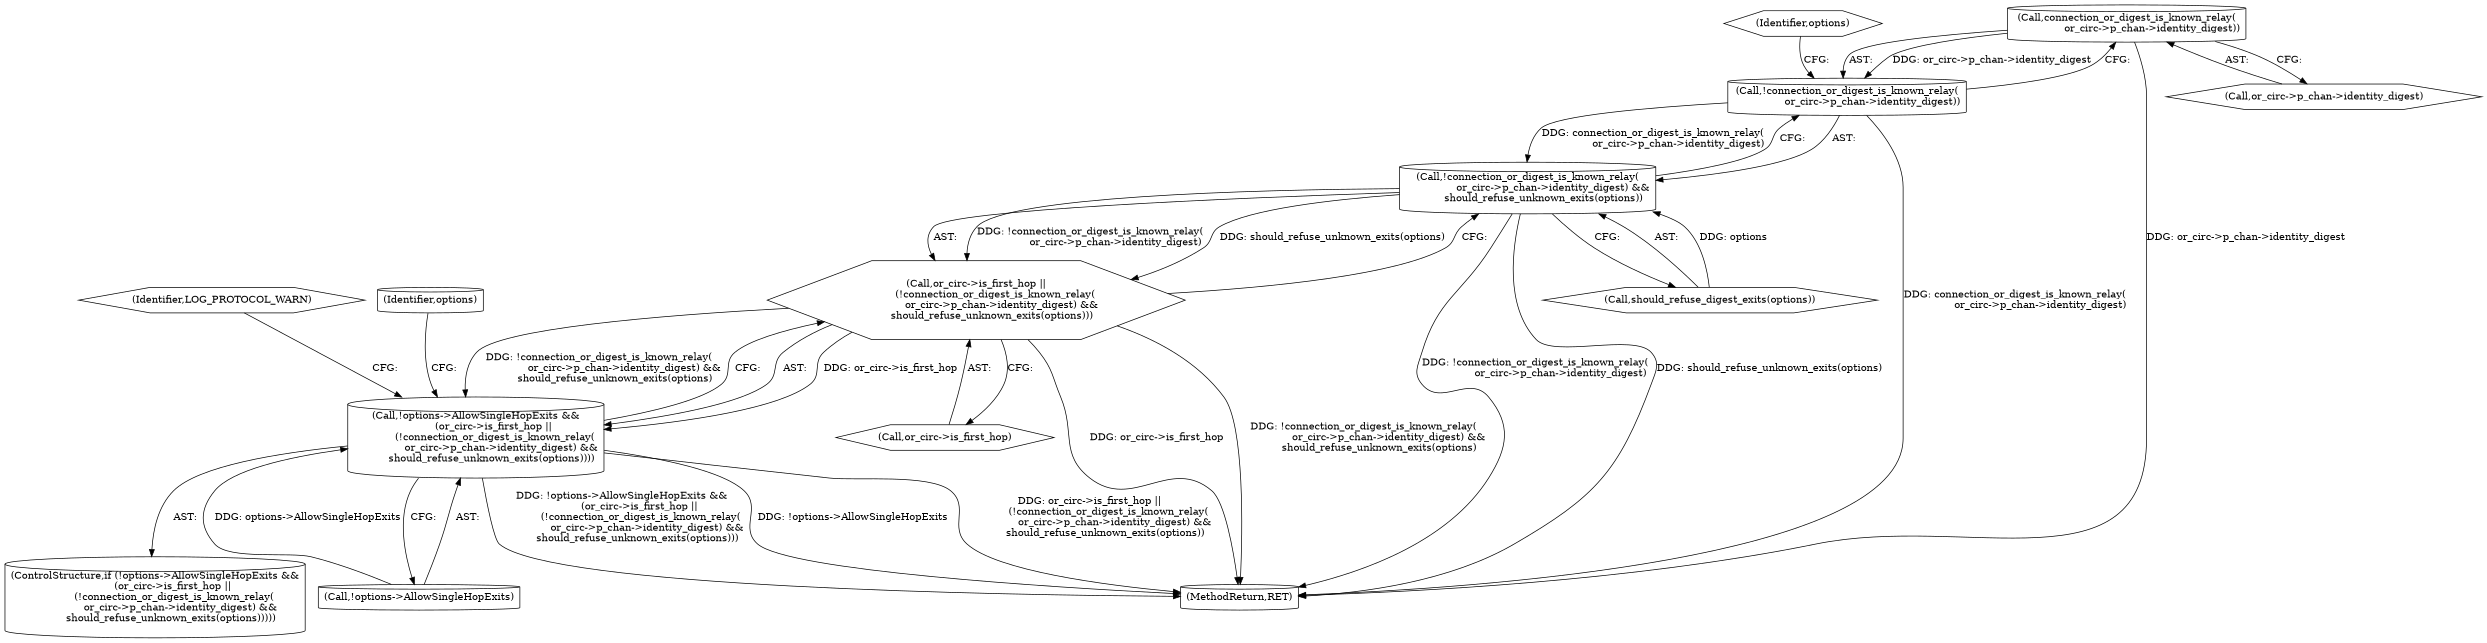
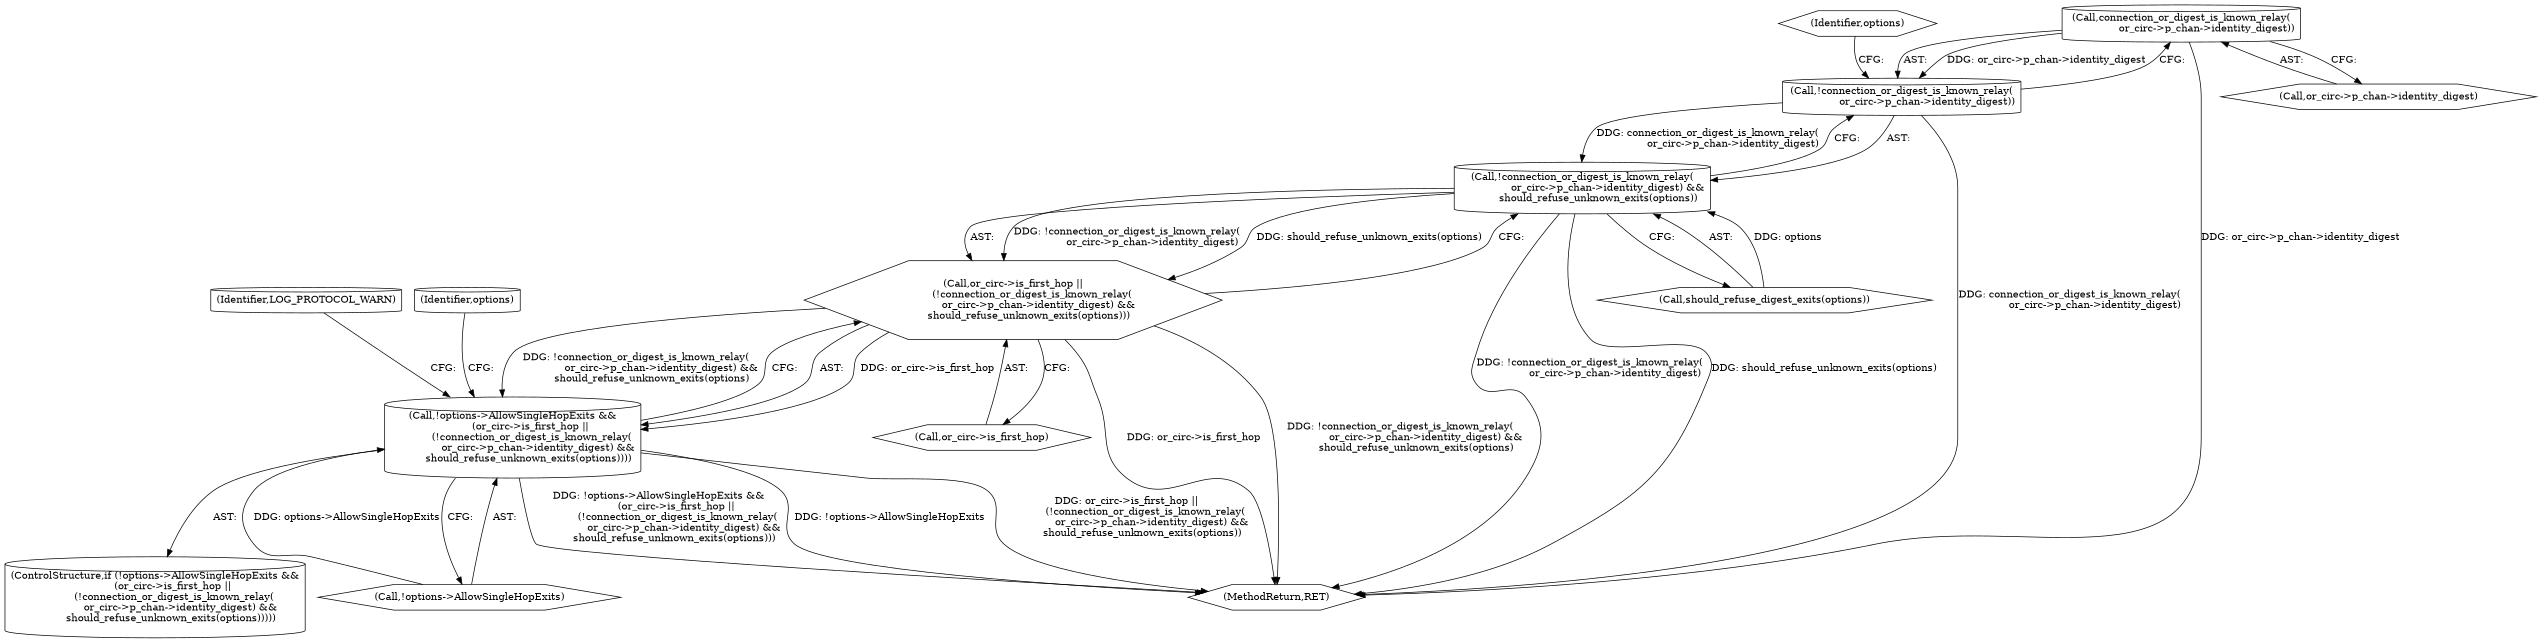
(222, 300) -> (306, 300)
(419, 597) -> (469, 597)
(1240, 597) -> (1276, 597)
